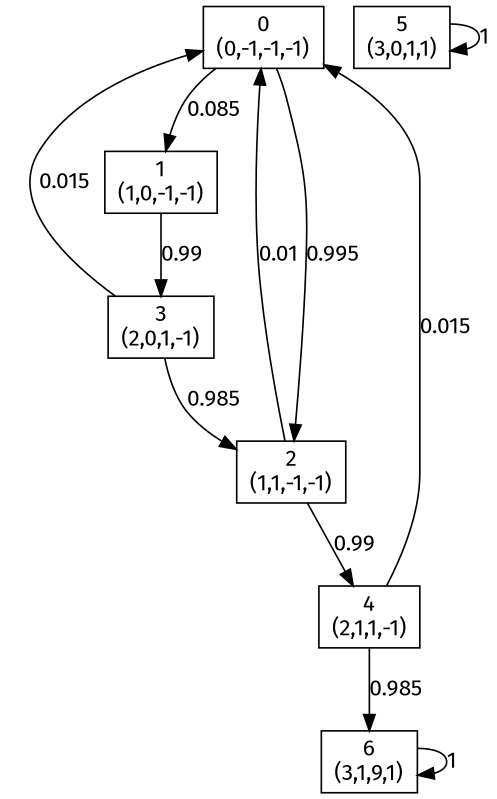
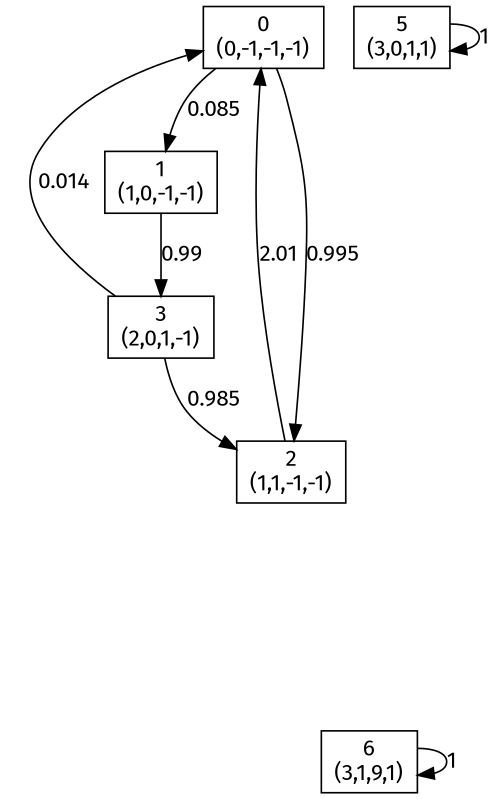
(64, 182) -> (64, 182)
(279, 255) -> (279, 255)
(369, 617) -> none
